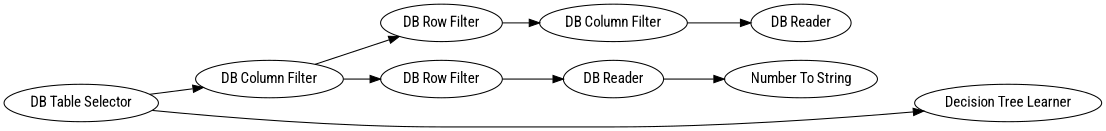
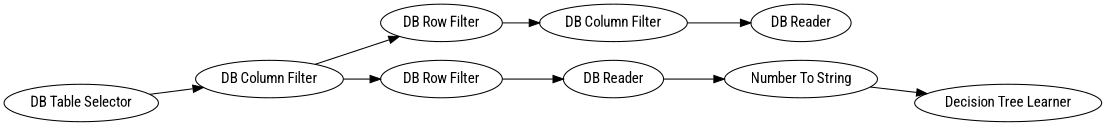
(533, 127) -> (893, 90)
